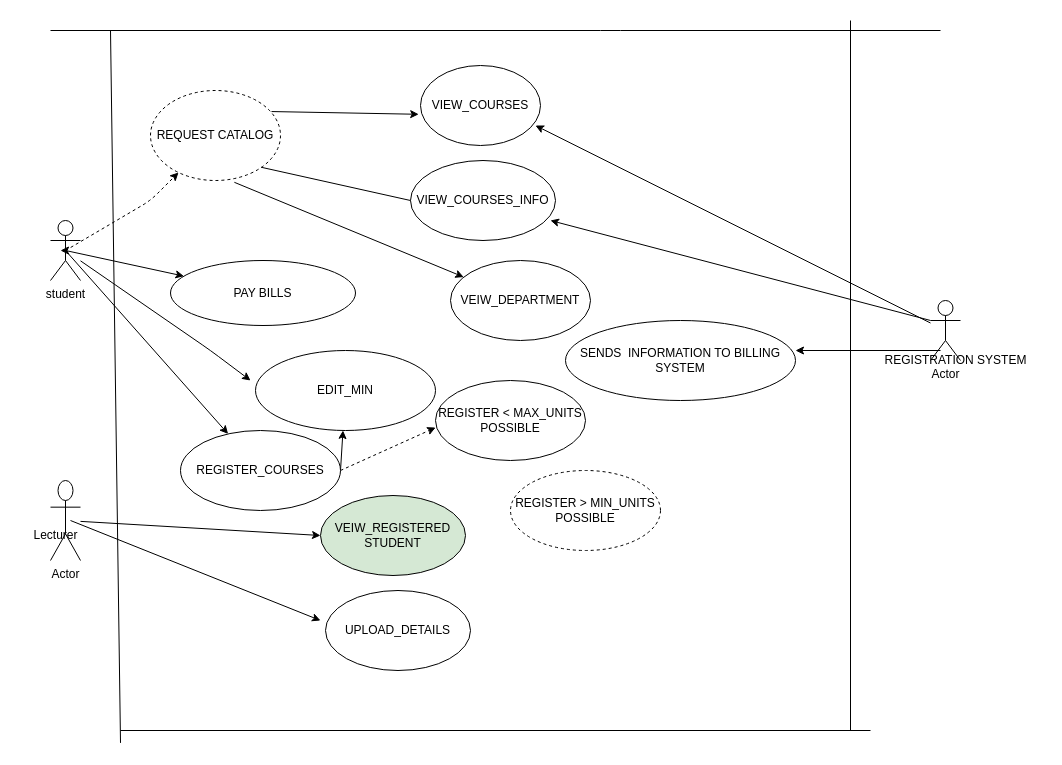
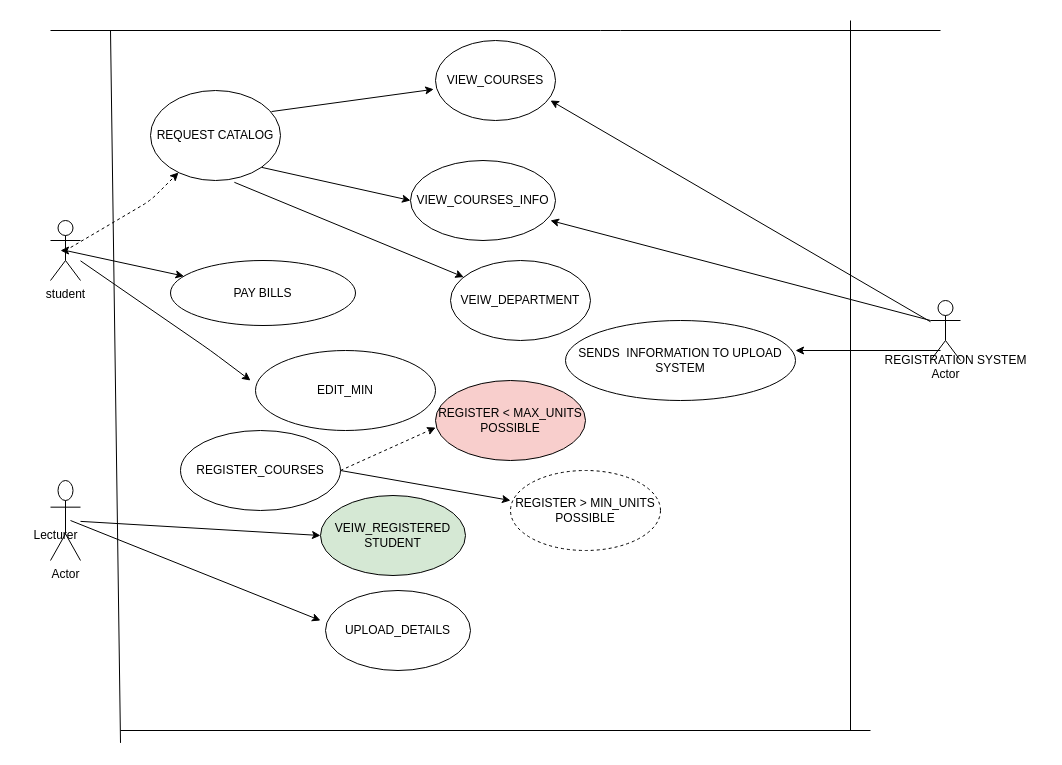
(481, 106) -> (496, 81)
(216, 136) -> (216, 136)
(406, 199) -> (402, 199)
(145, 341) -> none
(681, 361) -> (681, 361)
(511, 421) -> (511, 421)
(342, 453) -> (422, 485)
